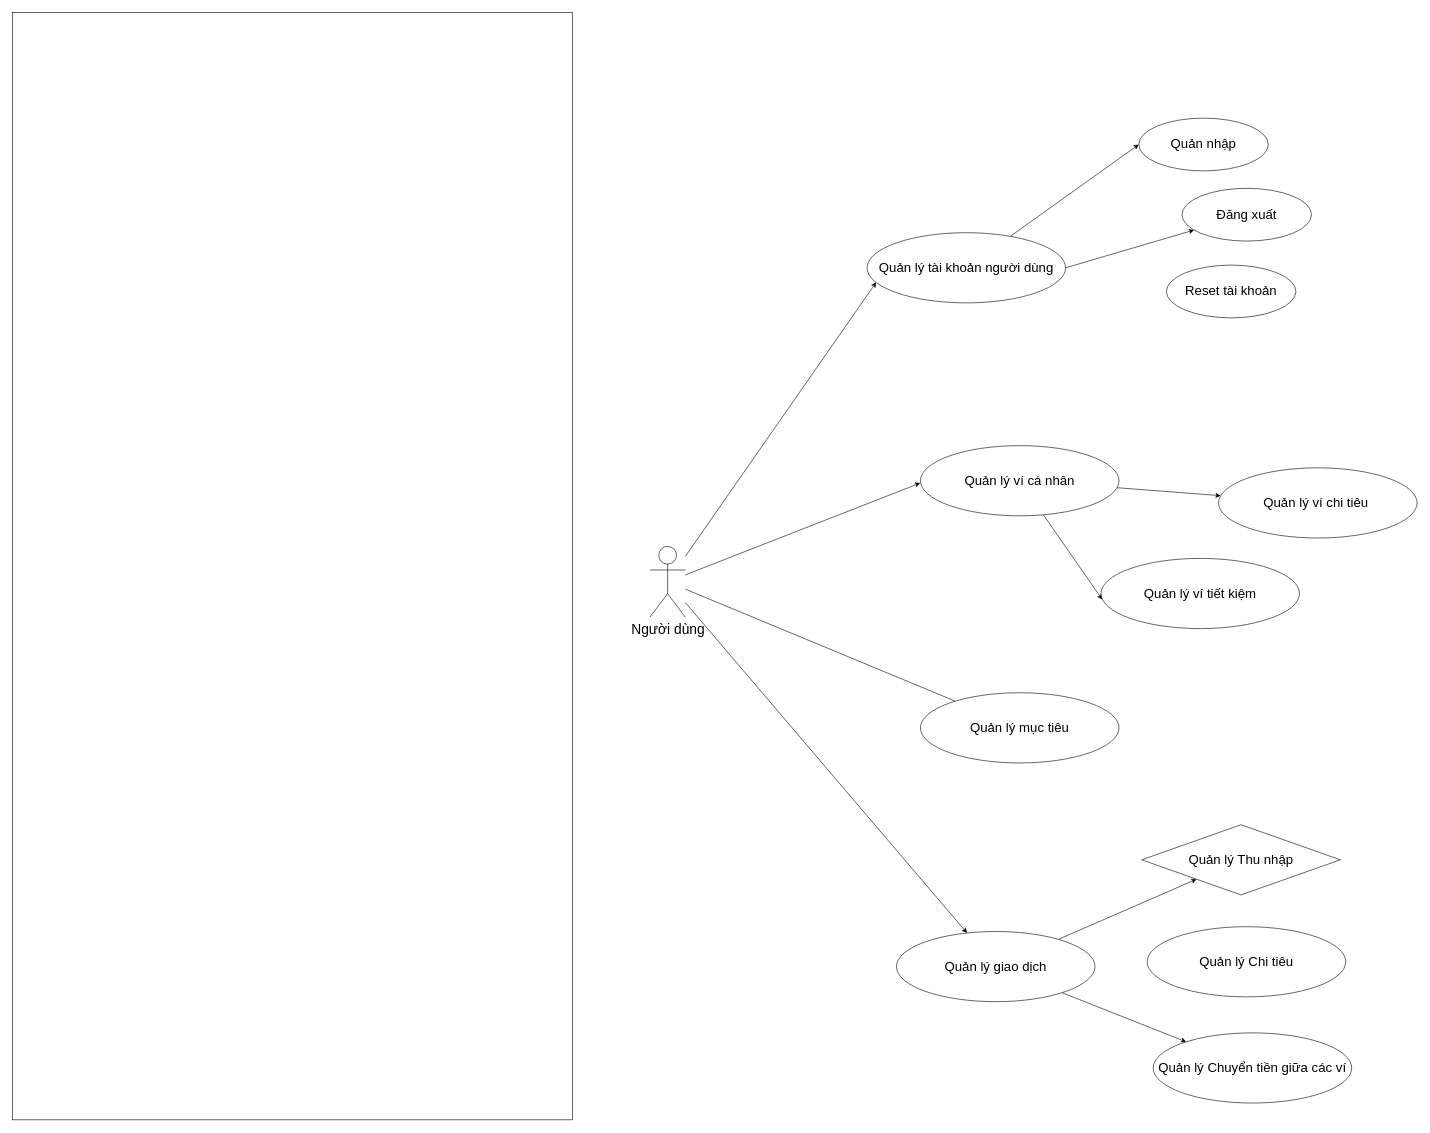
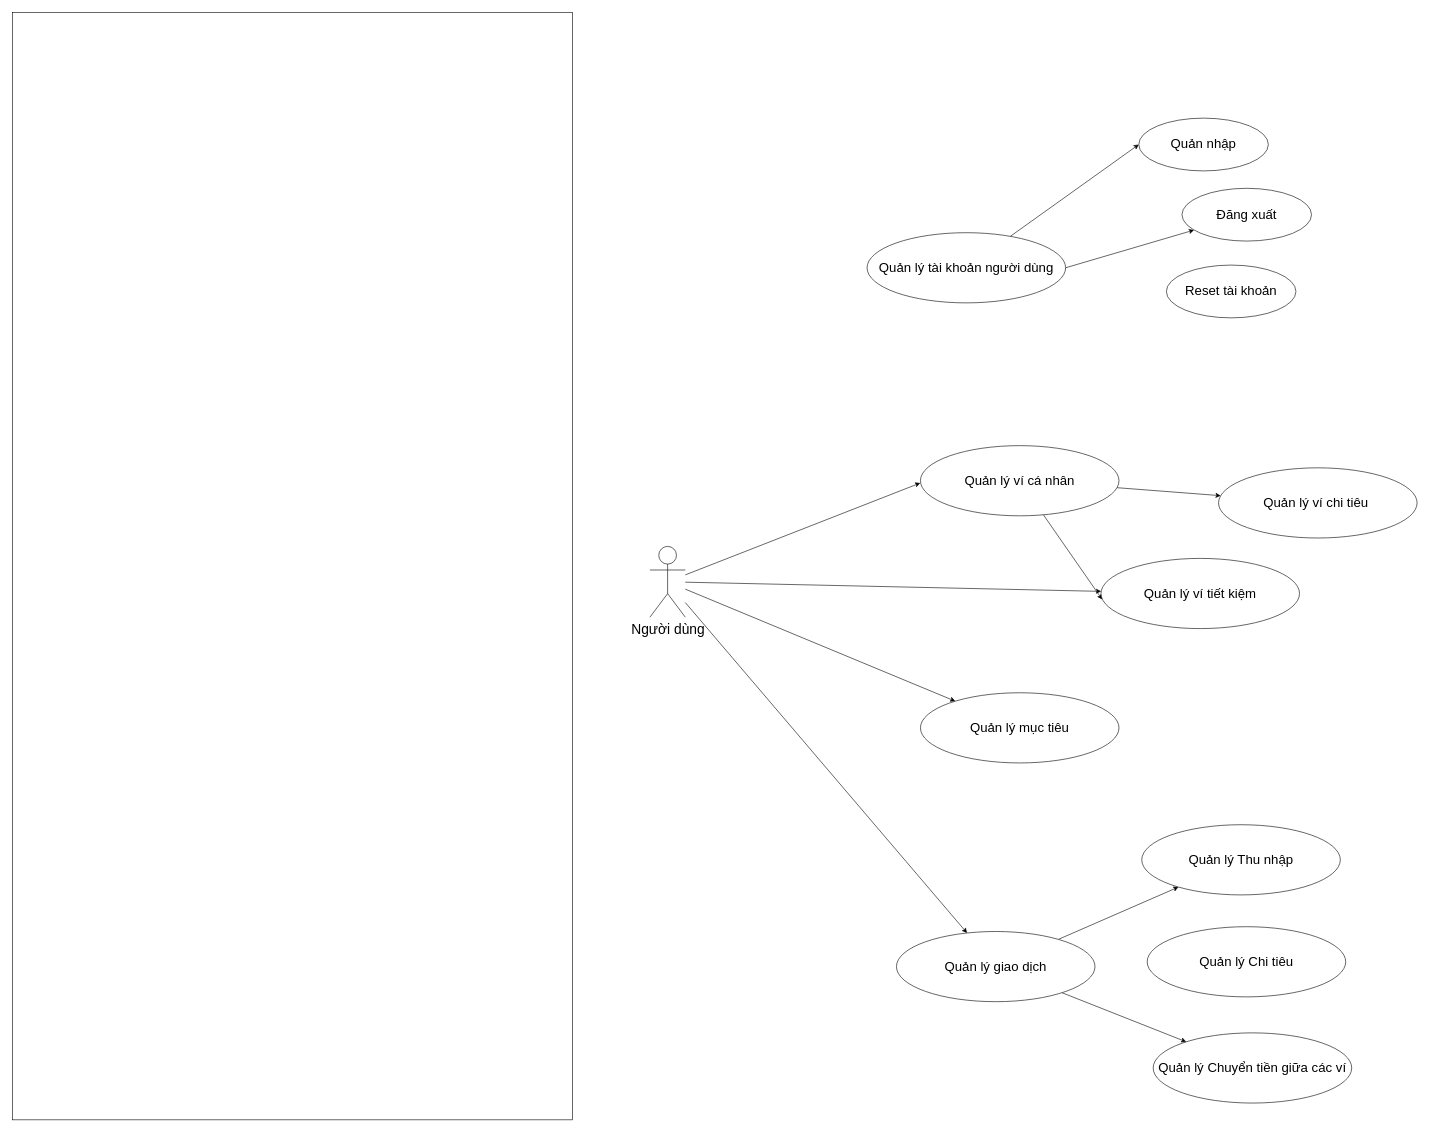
(780, 421) -> (926, 587)
(951, 699) -> (950, 699)
(1241, 860) -> (1241, 860)
